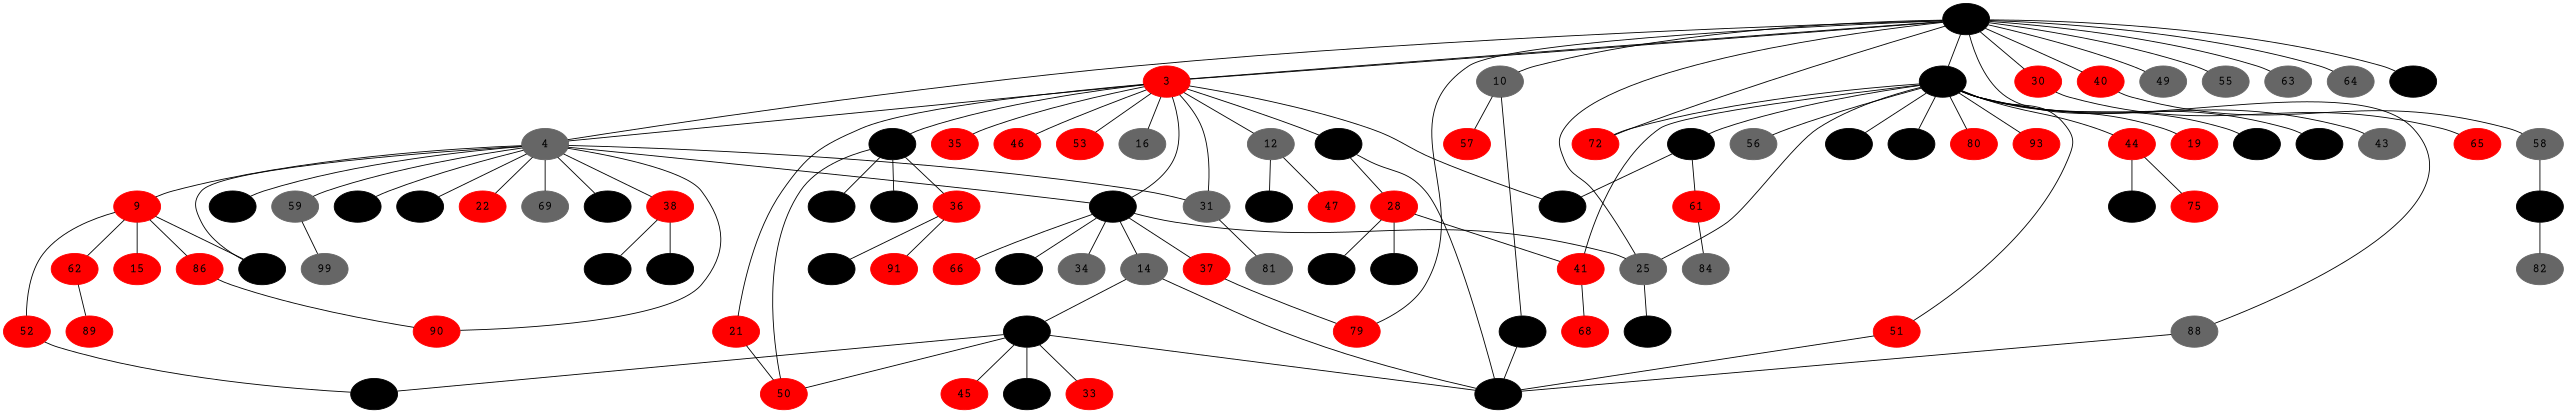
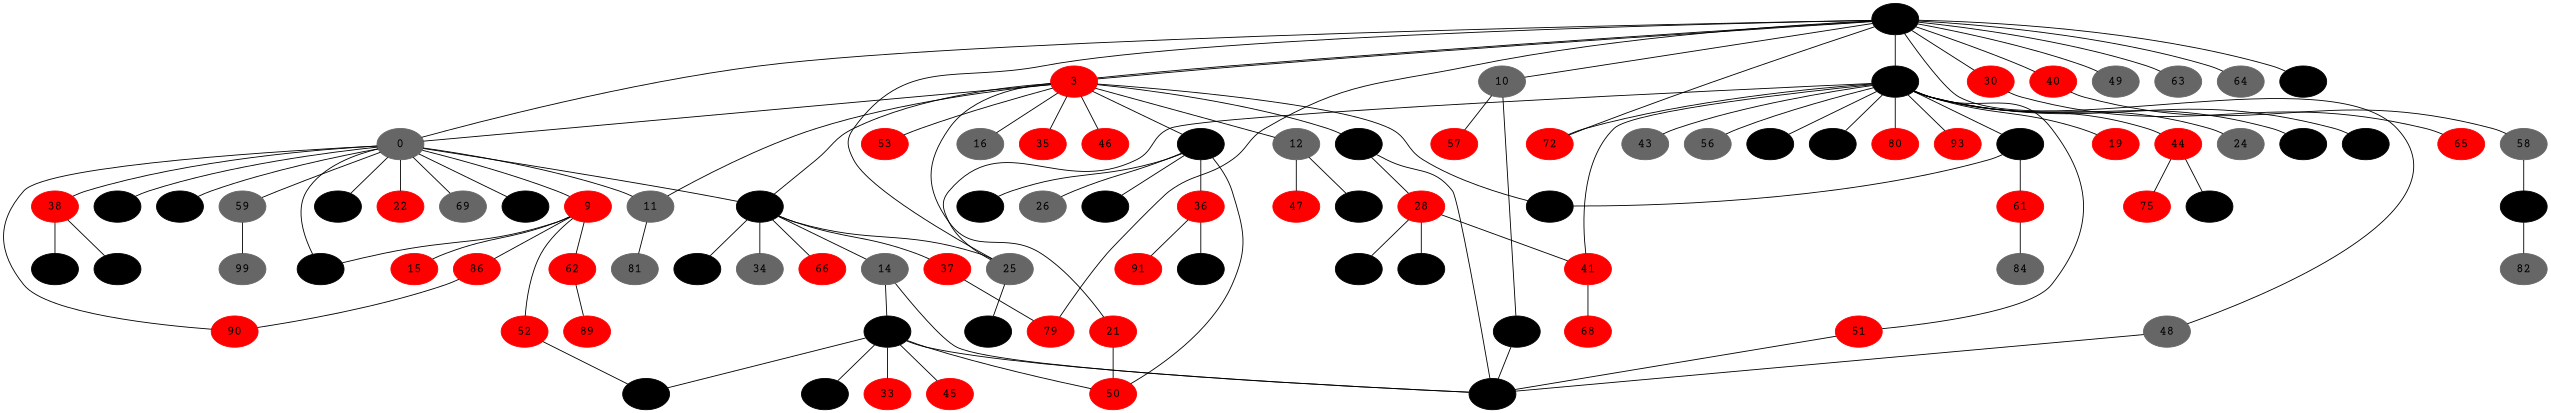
(2226, 82) -> none
(545, 144) -> (400, 144)
none -> (2241, 144)
none -> (1043, 207)
(1207, 207) -> (650, 207)
(2194, 332) -> (2167, 332)
